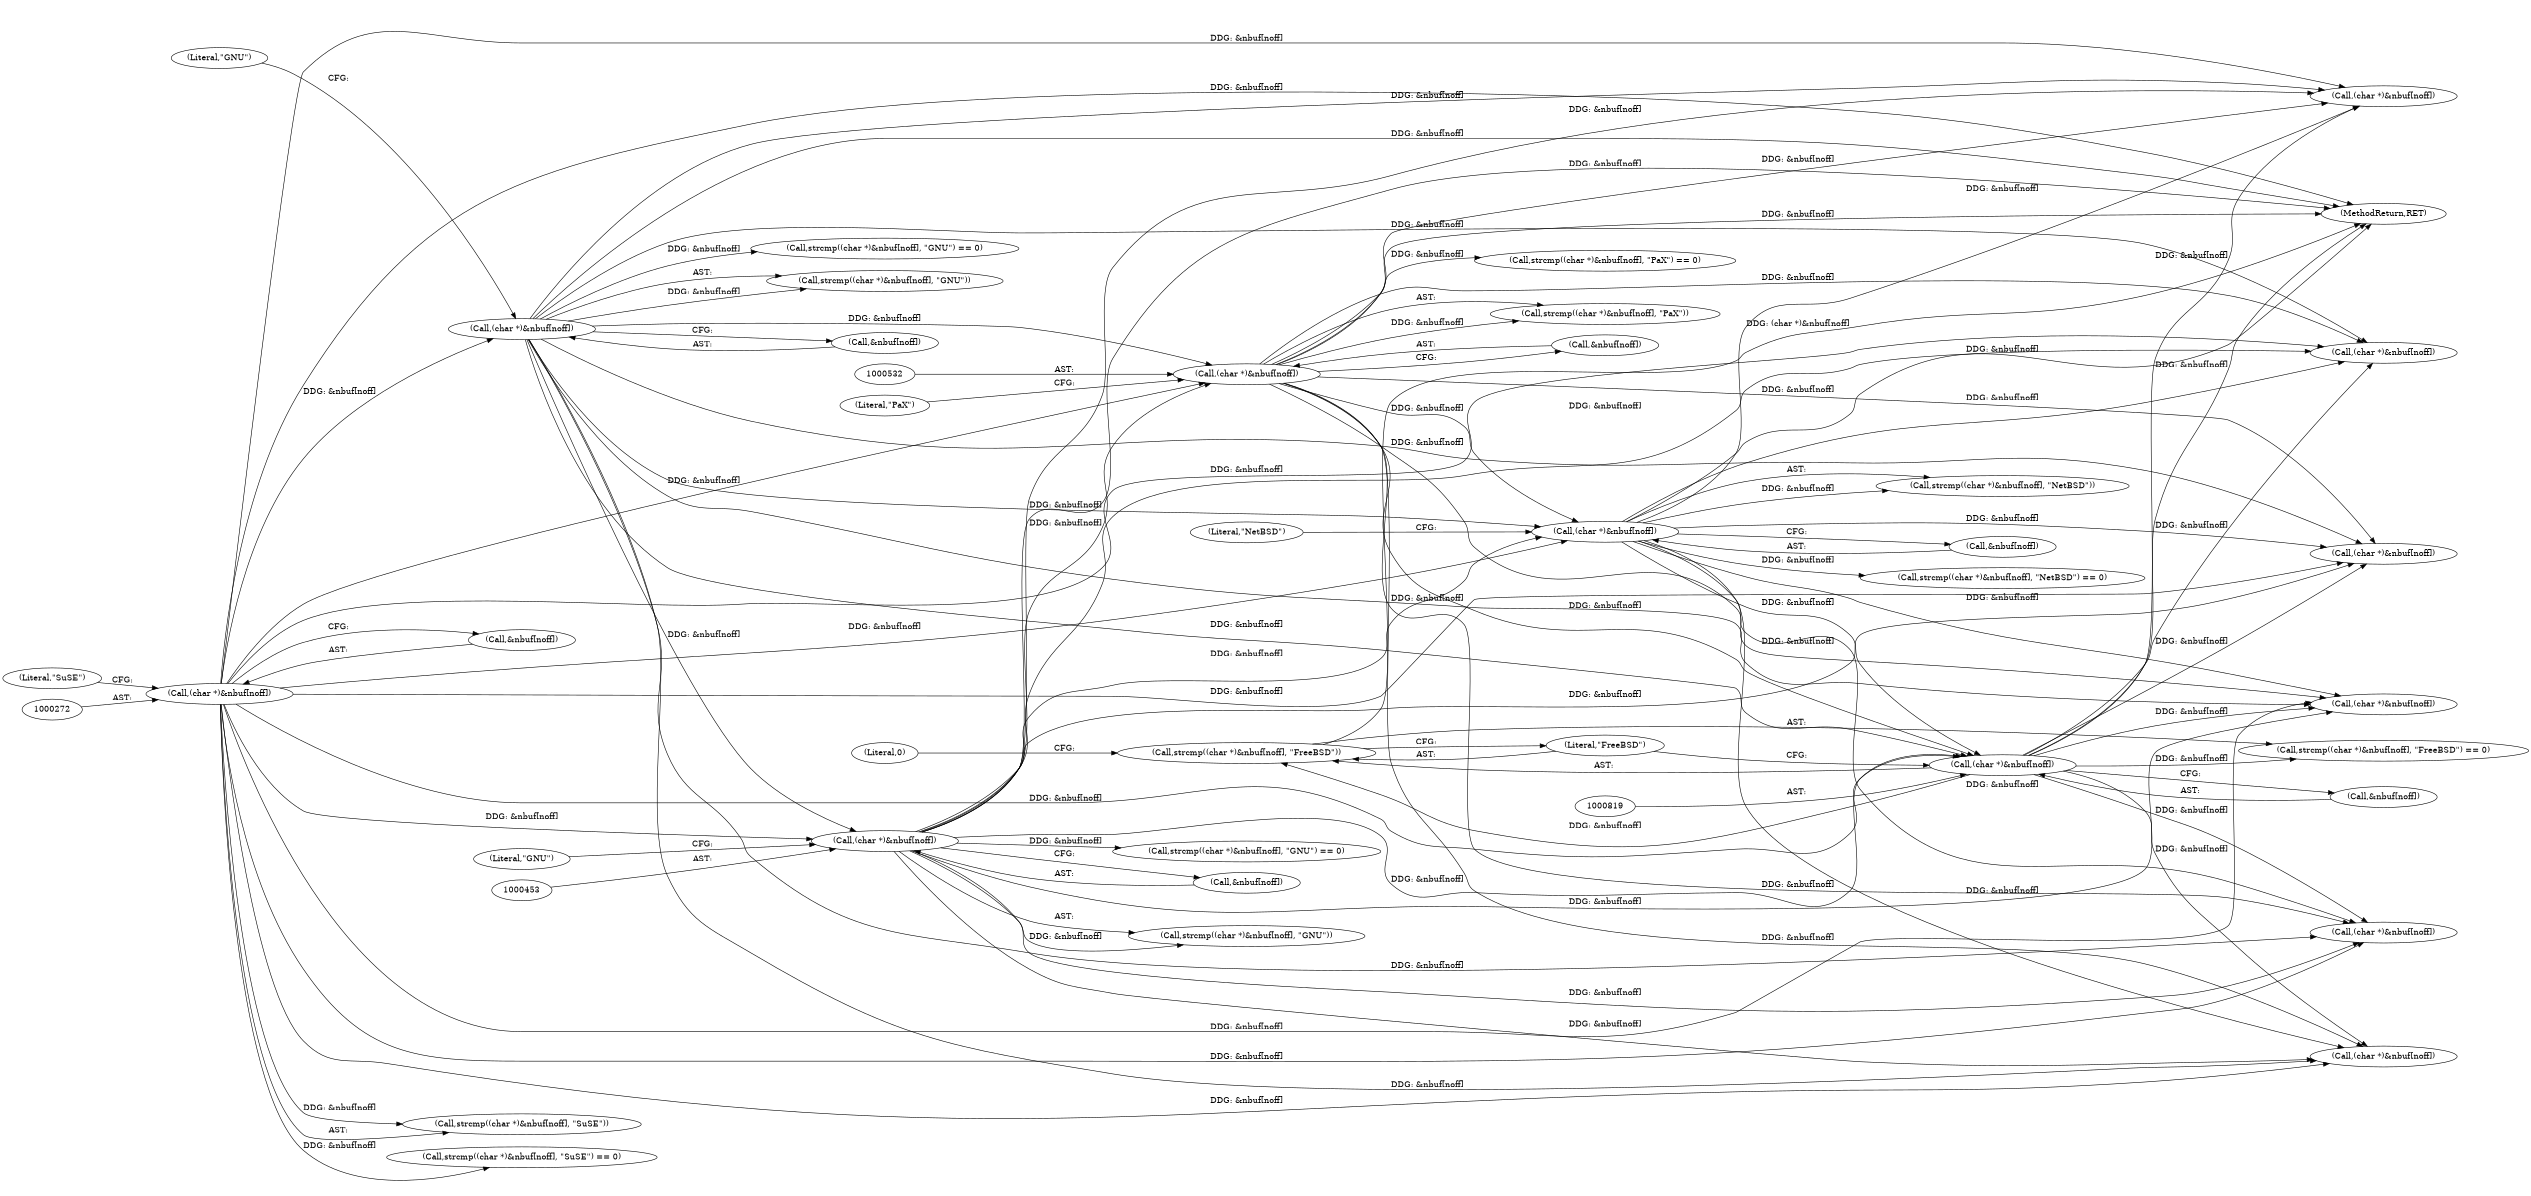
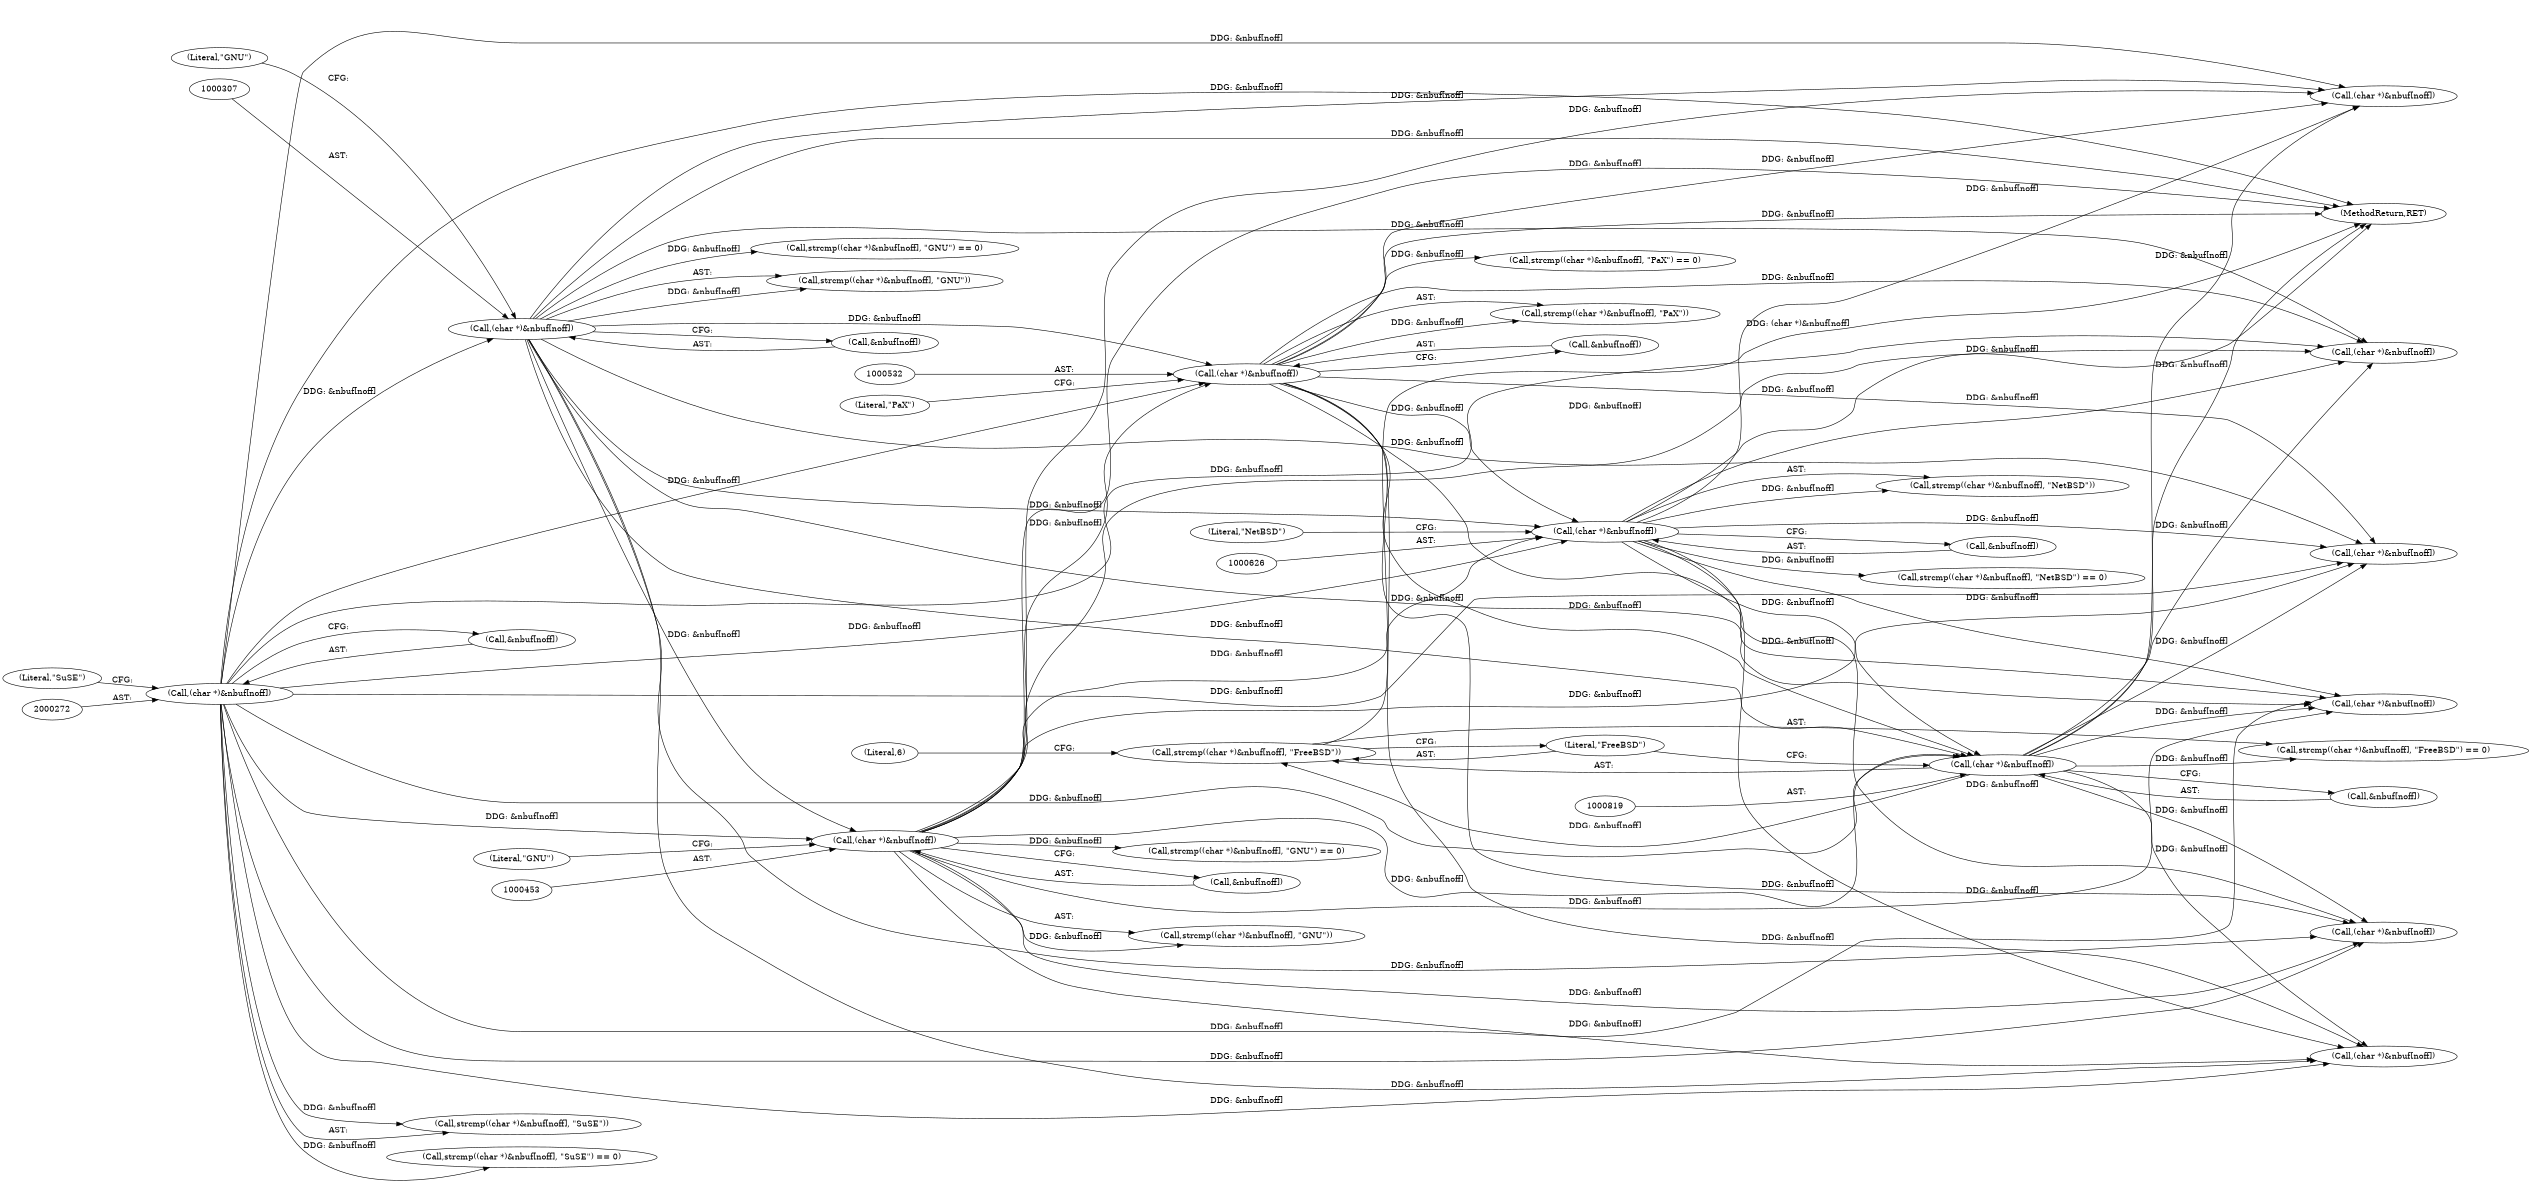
none -> (220, 89)
none -> (1247, 564)
(52, 710) -> (52, 710)
(885, 753) -> (885, 753)
